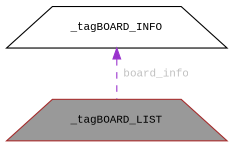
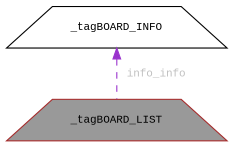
(153, 74) -> (153, 74)
